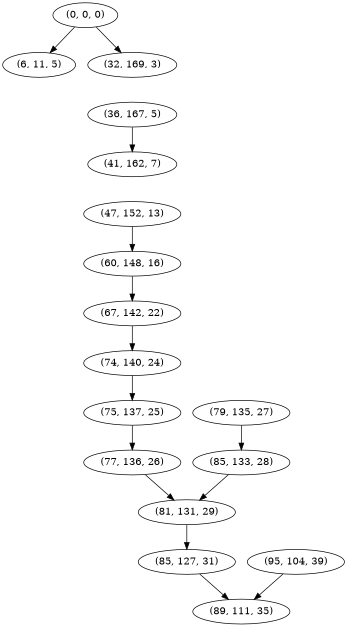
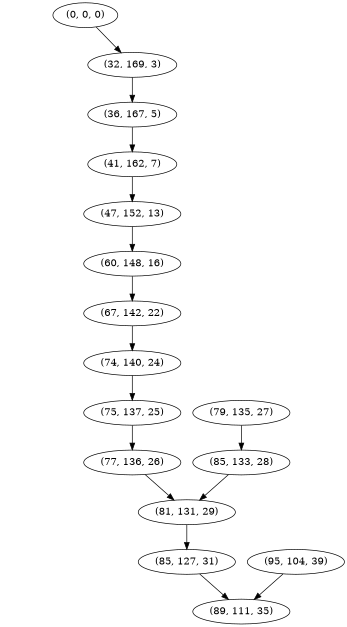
(39, 65) -> none
none -> (132, 86)
none -> (132, 186)
